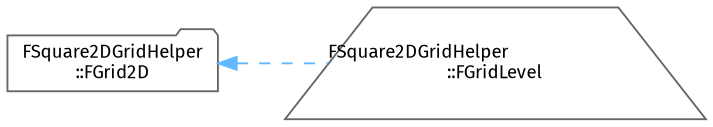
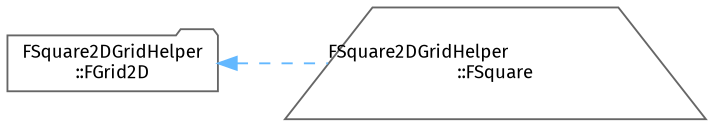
(495, 63) -> (495, 63)
